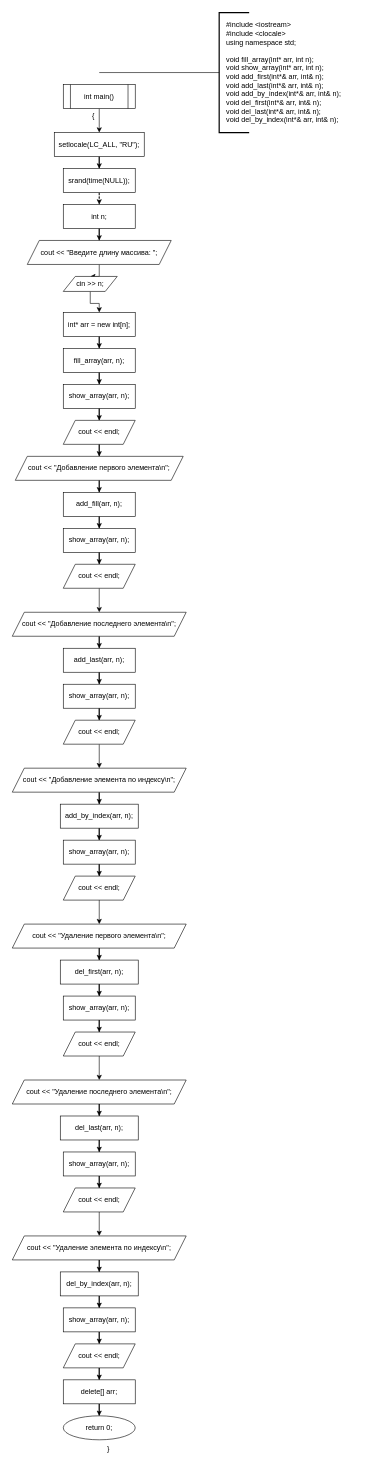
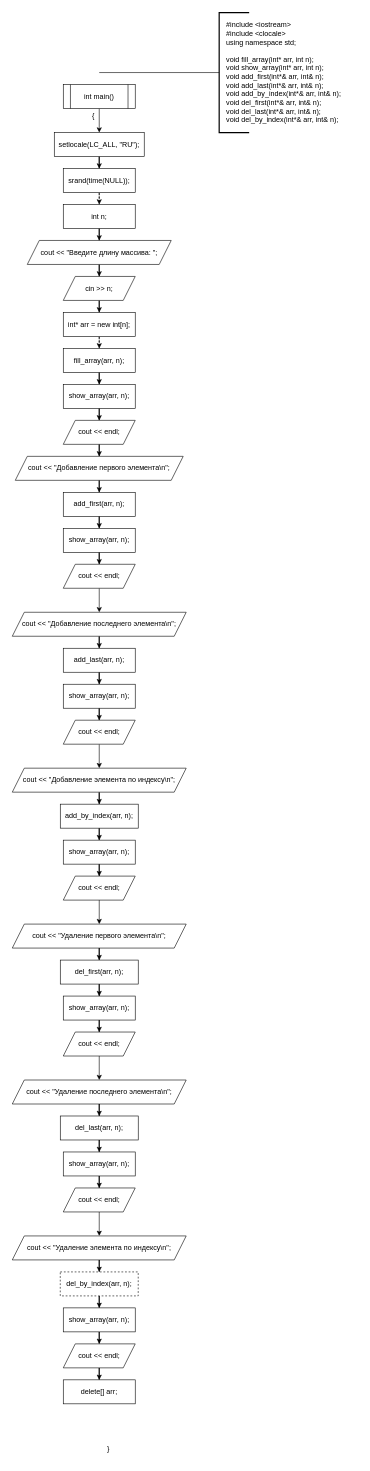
(90, 284) -> (99, 288)
(99, 344) -> (99, 344)
(99, 504) -> (99, 504)
(99, 1284) -> (99, 1284)
(99, 1412) -> none
(99, 1428) -> none
